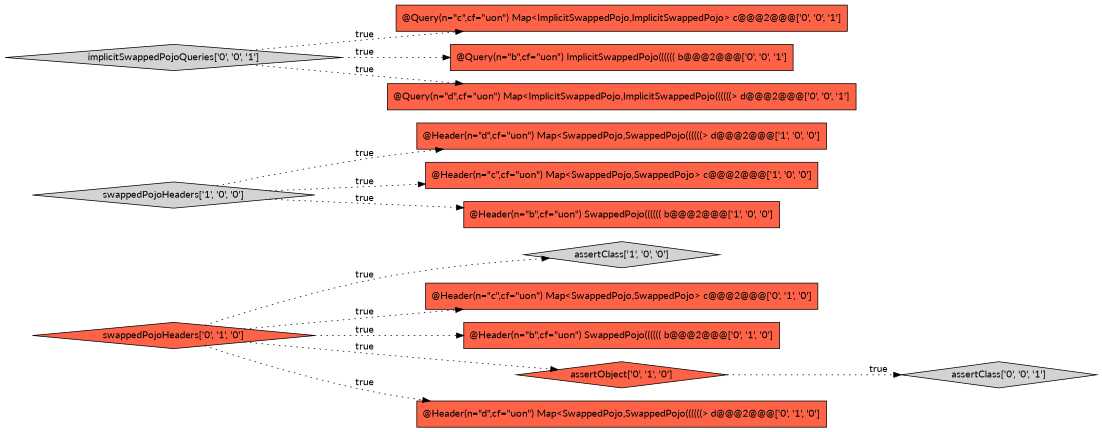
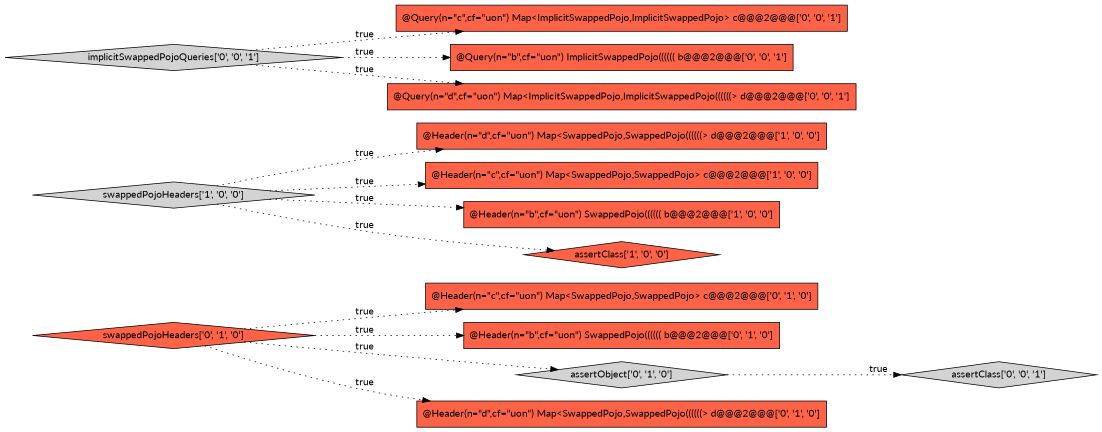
(622, 255) -> (622, 255)
(371, 280) -> (381, 233)
(622, 375) -> (622, 375)
